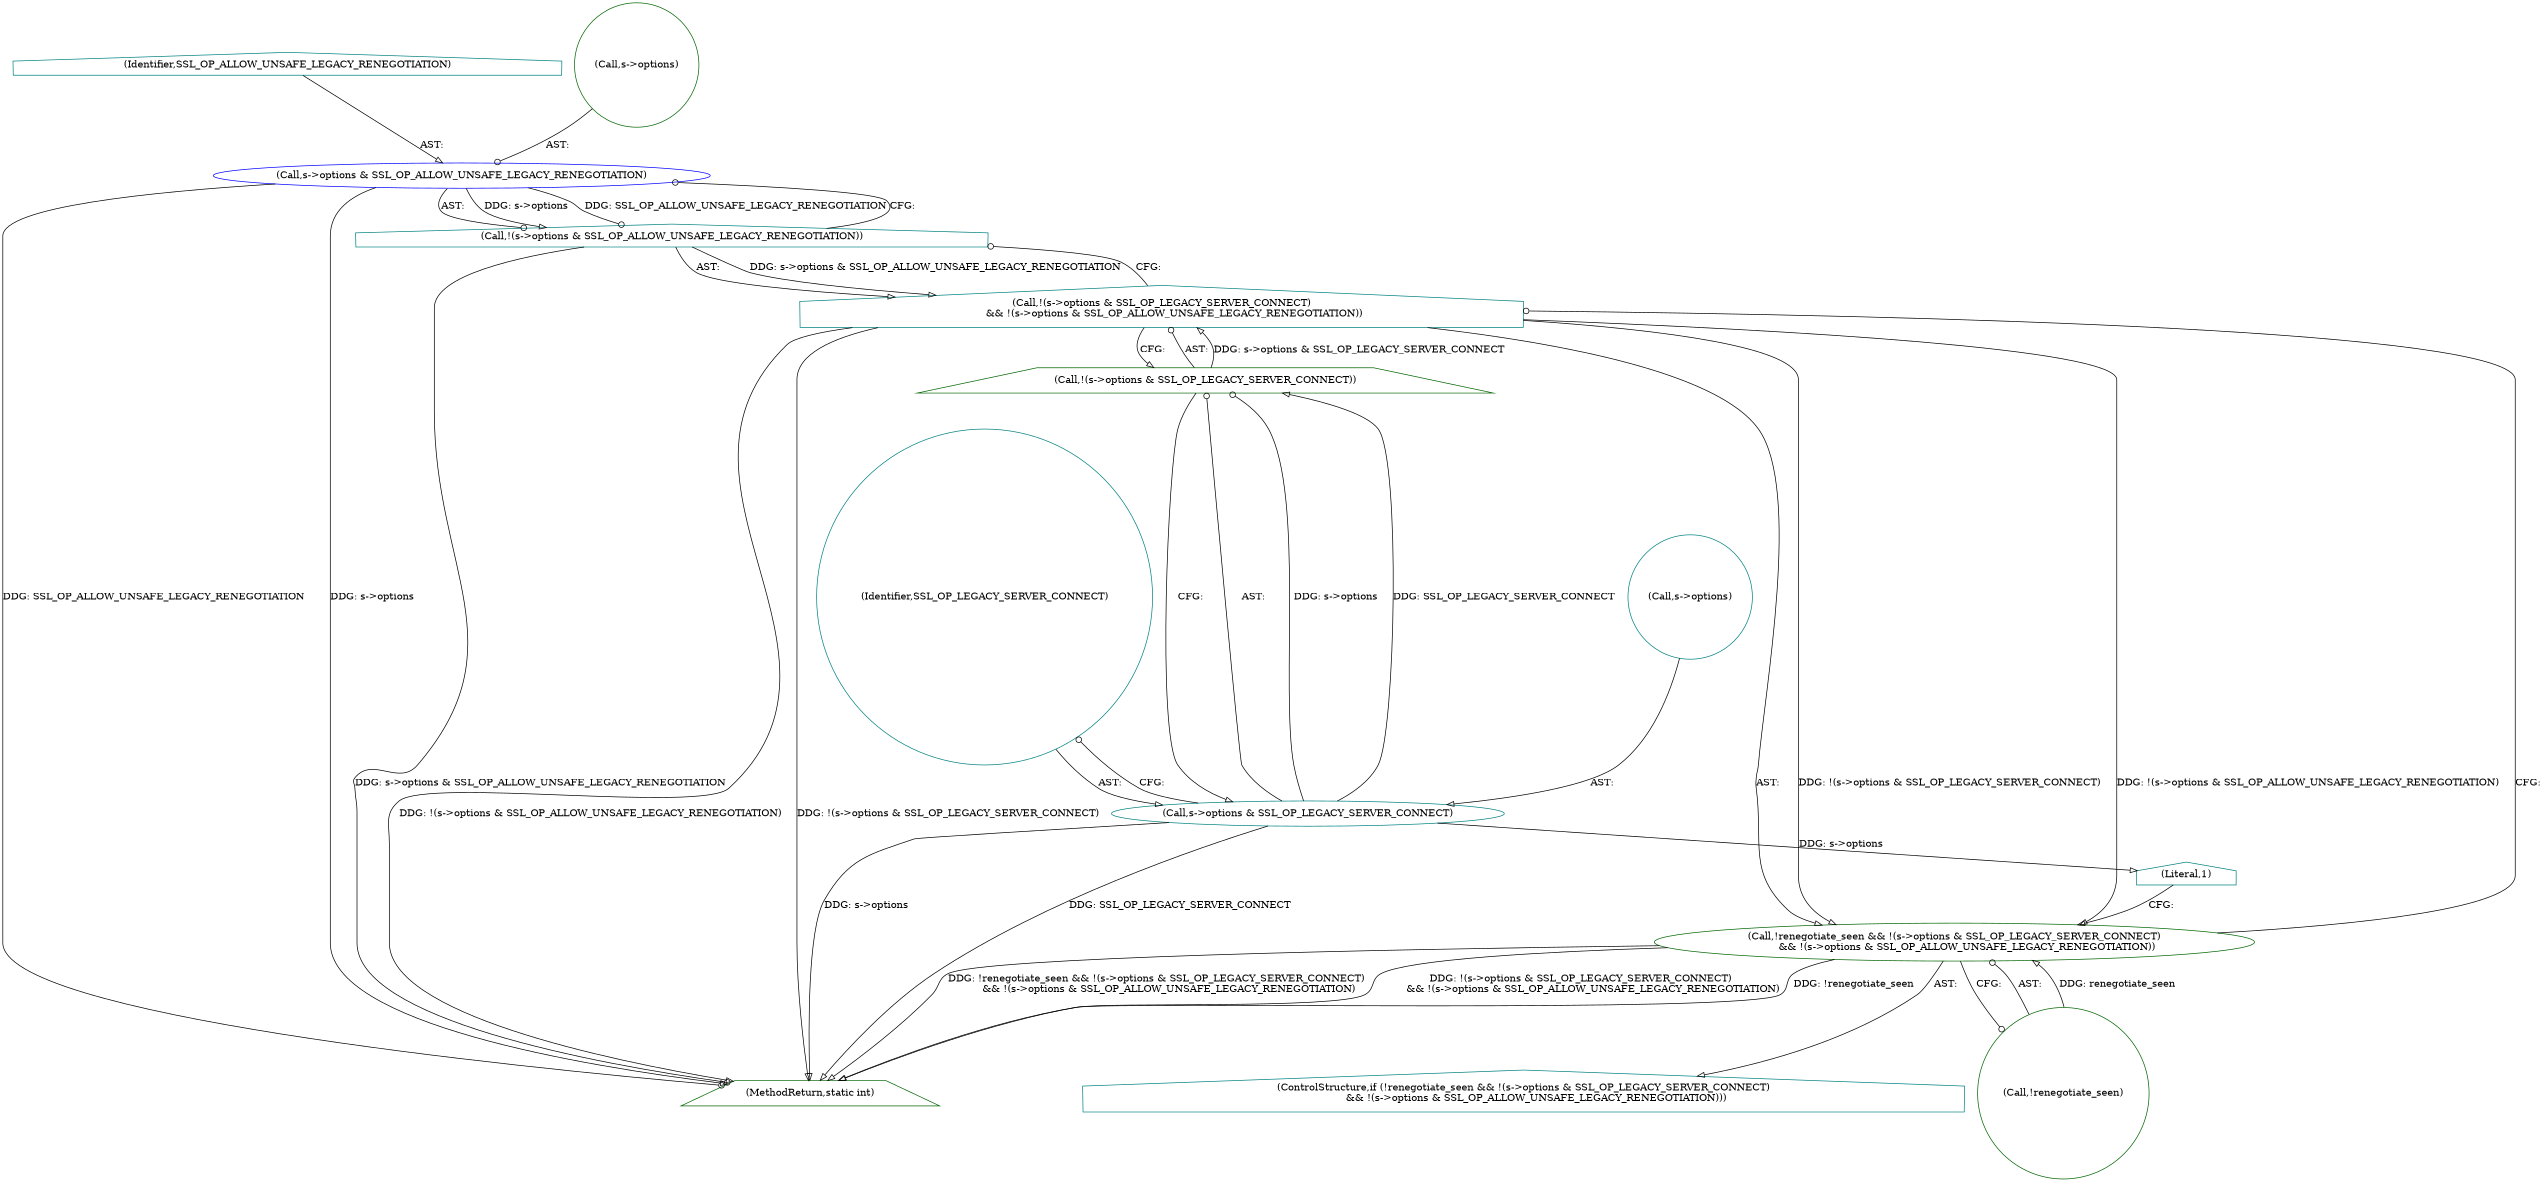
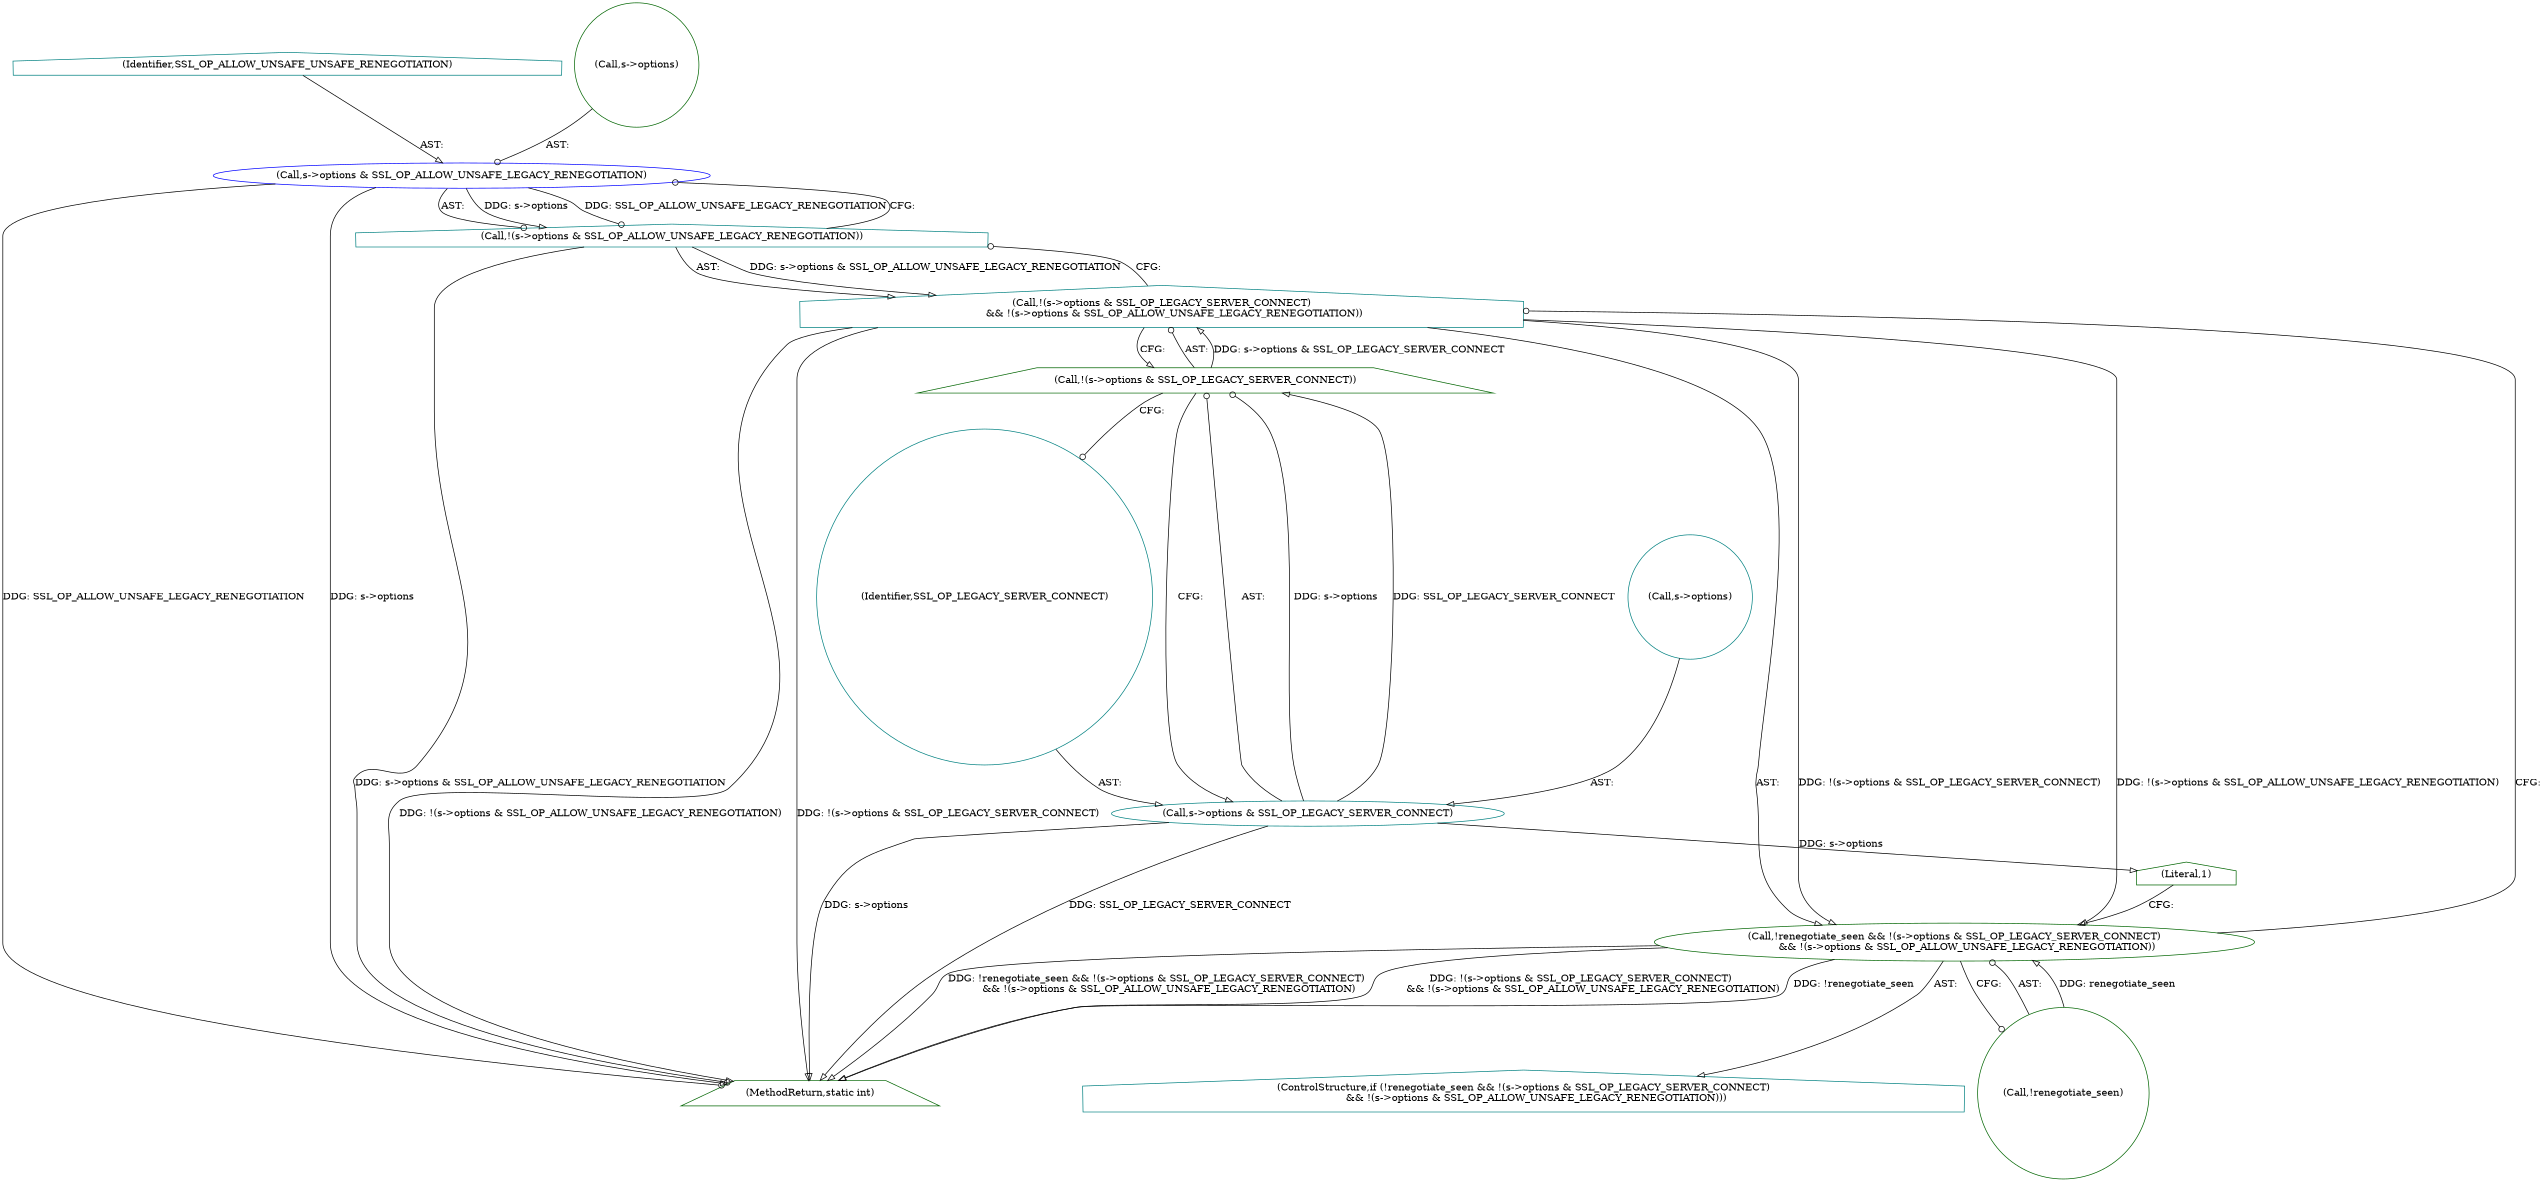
(287, 65) -> (287, 65)
(1133, 785) -> (1121, 420)
(2186, 875) -> (2186, 875)
